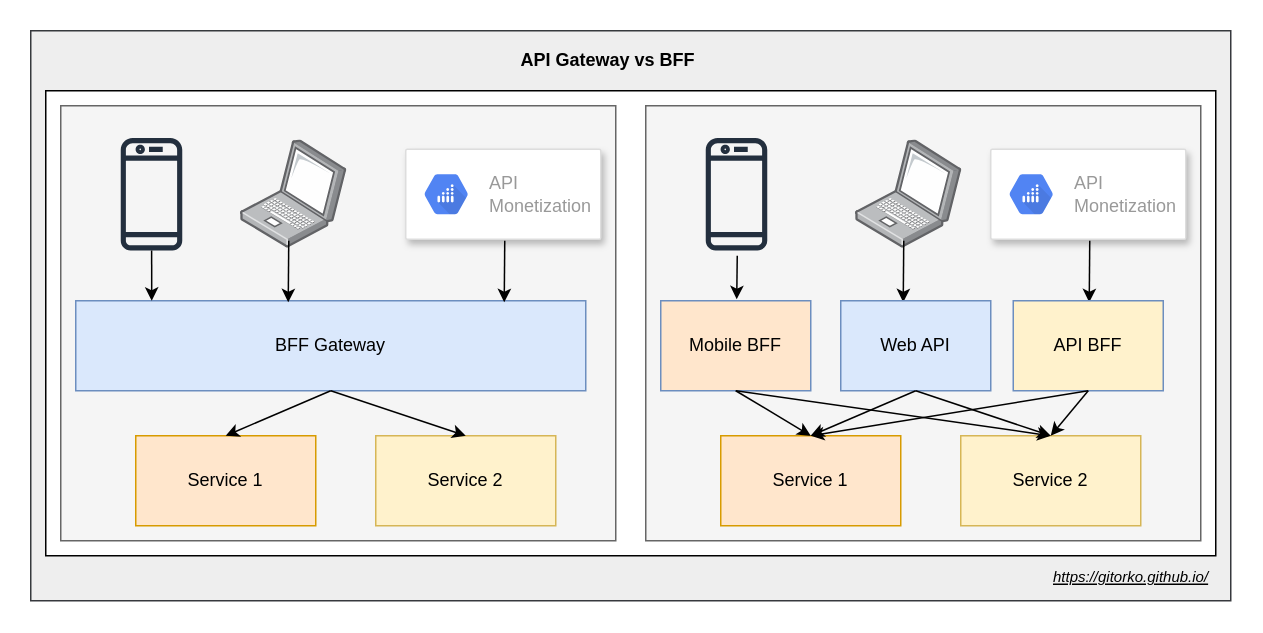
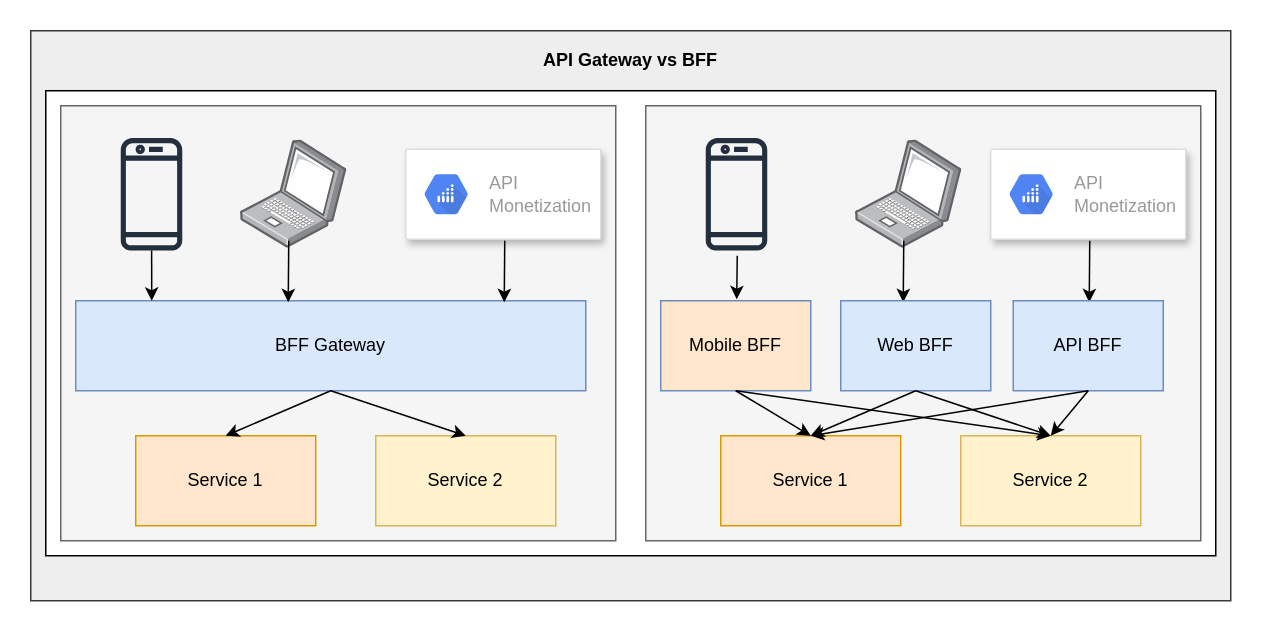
(608, 61) -> (631, 61)
(916, 346) -> (916, 346)
(1088, 346) -> (1088, 346)
(1133, 578) -> none
